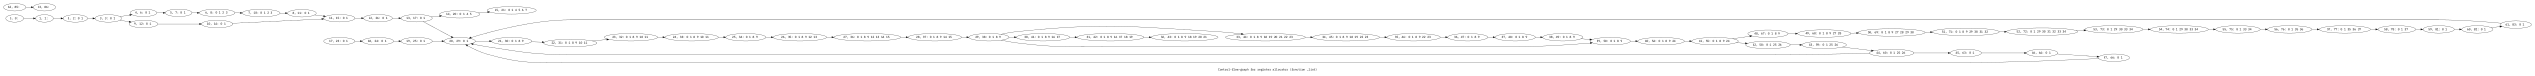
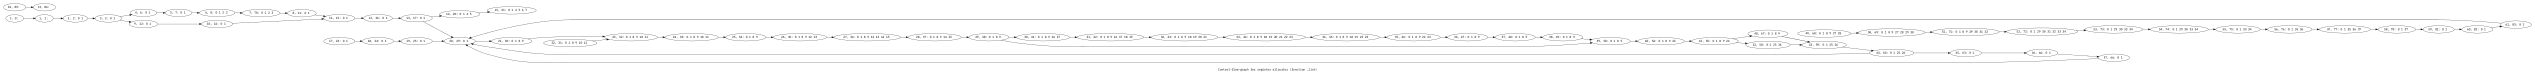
(261, 13) -> (261, 13)
(1121, 26) -> (1221, 37)
(1792, 34) -> (1795, 39)
(537, 42) -> (565, 37)
